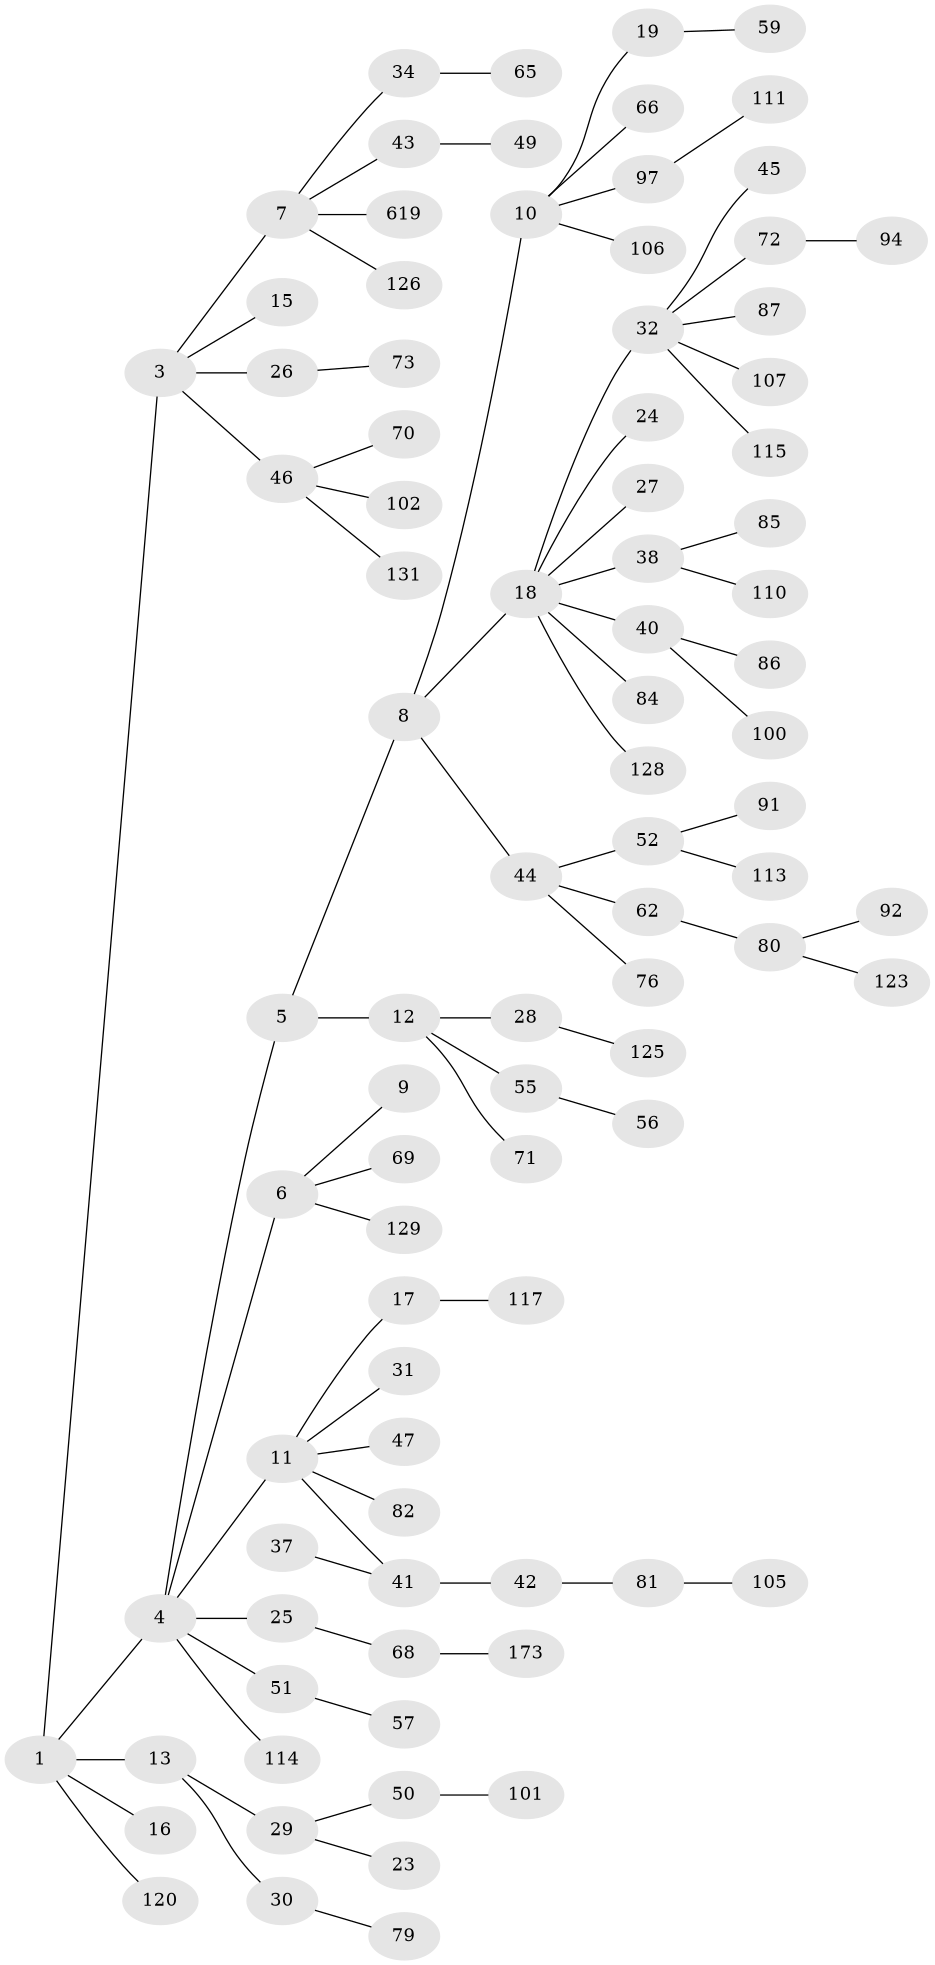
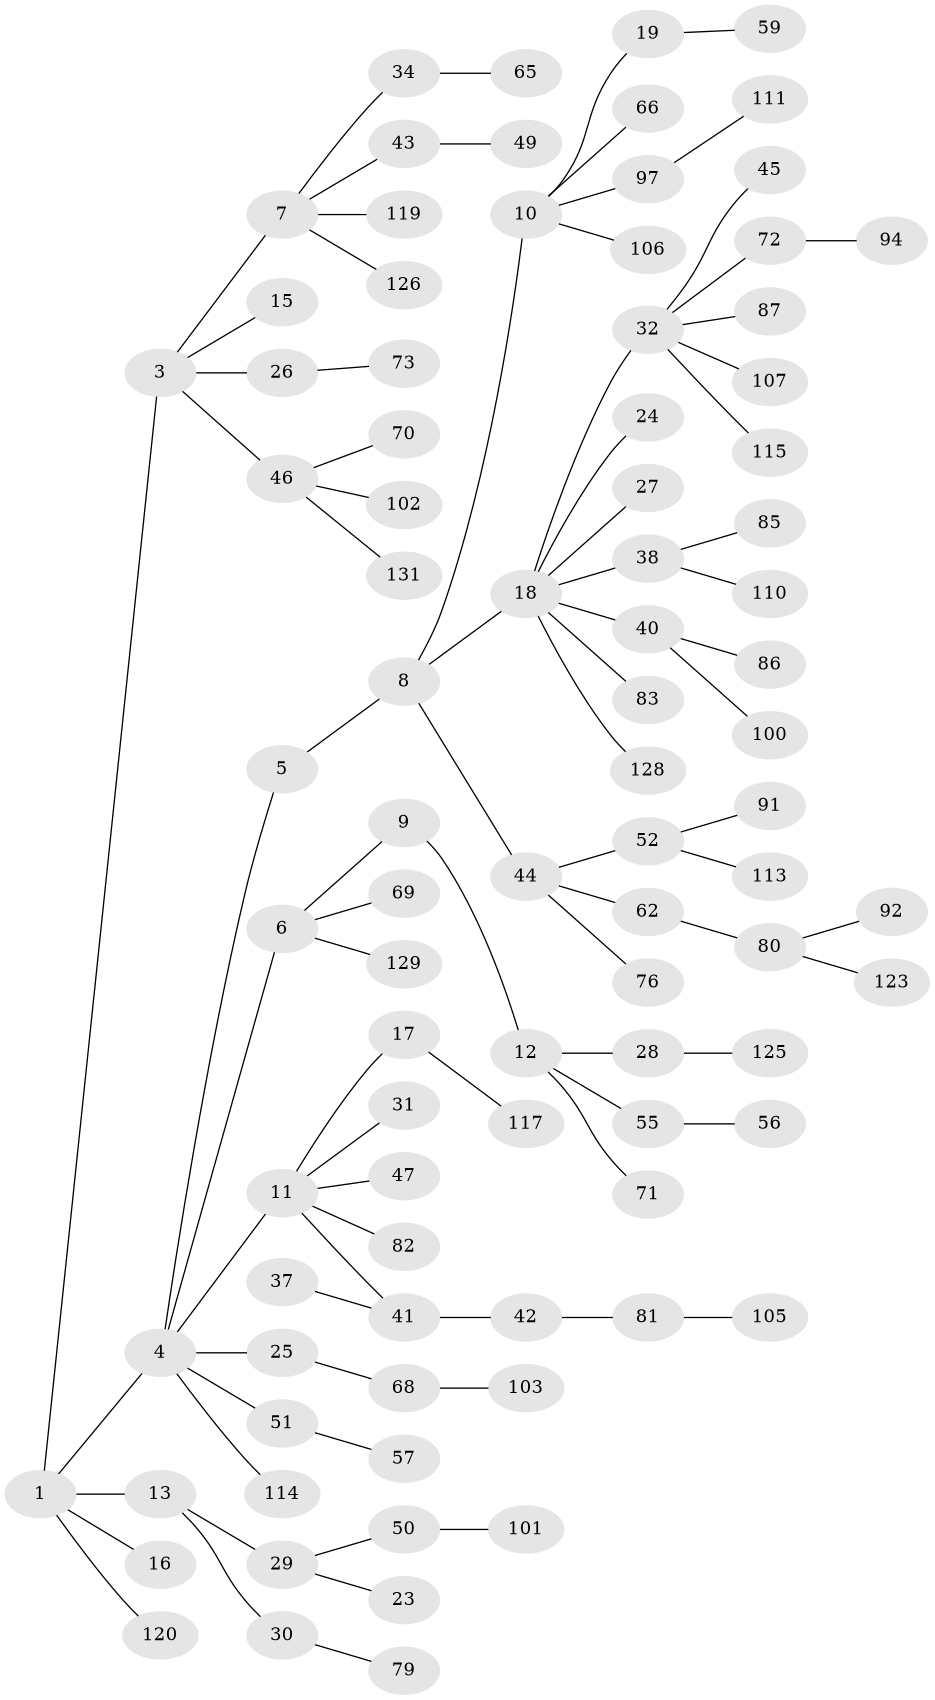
(404, 215) -> (404, 215)
(648, 700) -> (648, 700)
(344, 1018) -> (481, 931)
(526, 1654) -> (526, 1388)
